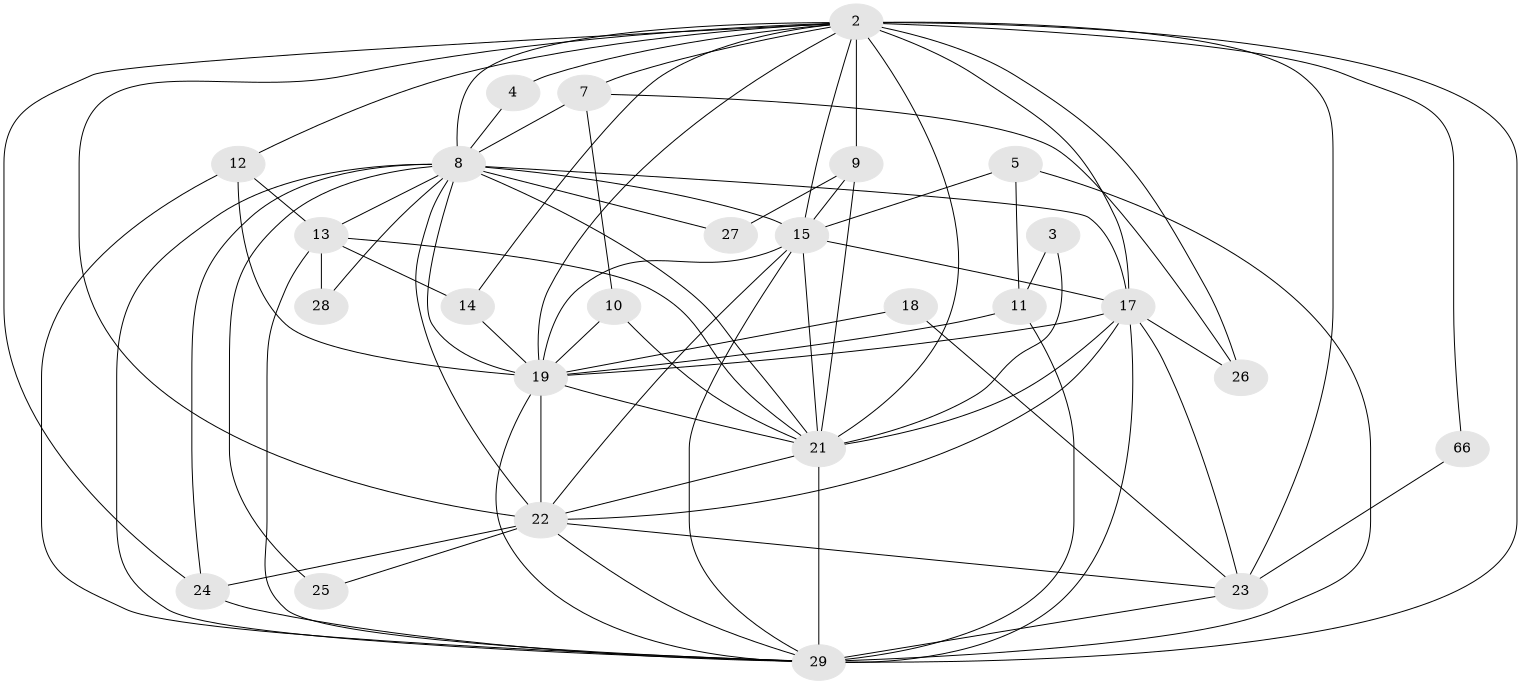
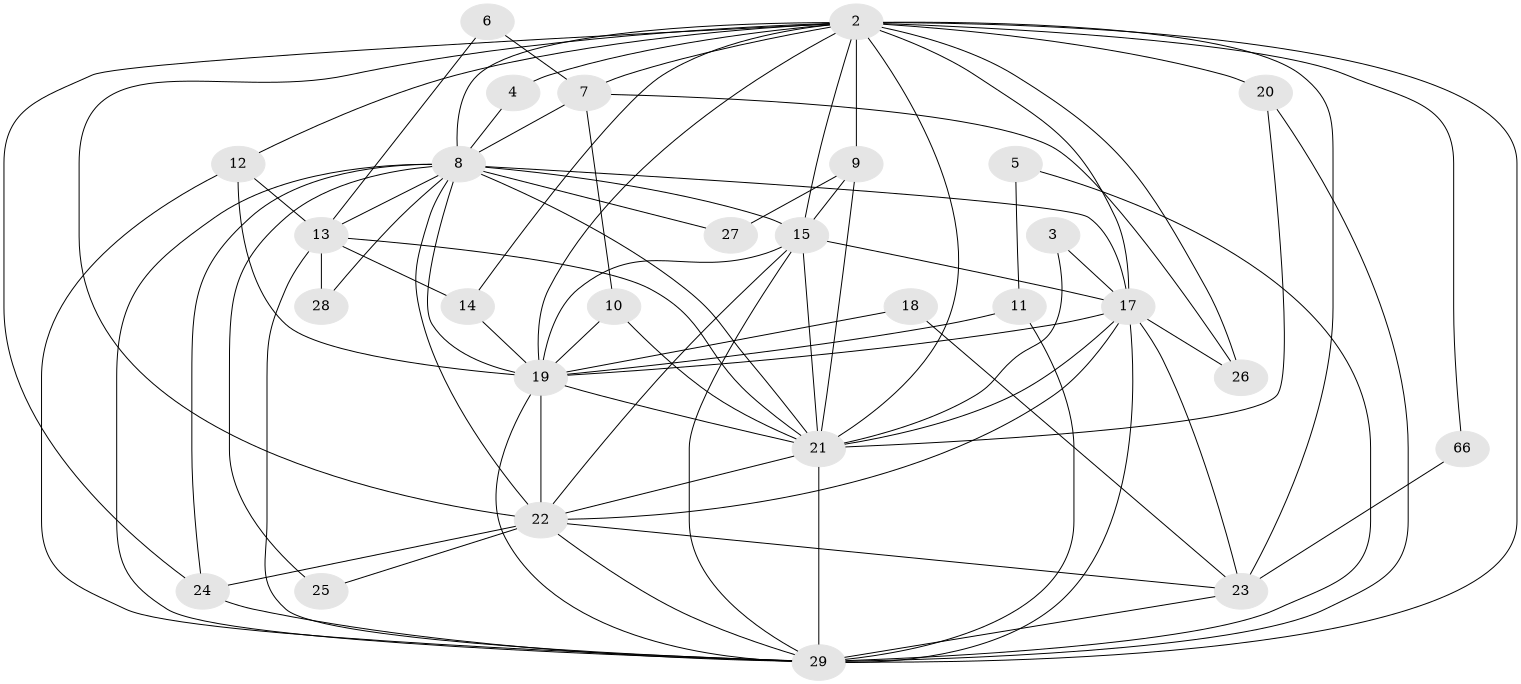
none -> (488, 22)
none -> (1266, 93)
(905, 201) -> none
(1036, 271) -> (1091, 271)
